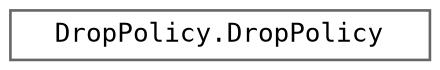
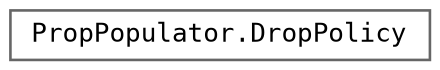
(220, 35) -> (220, 35)
